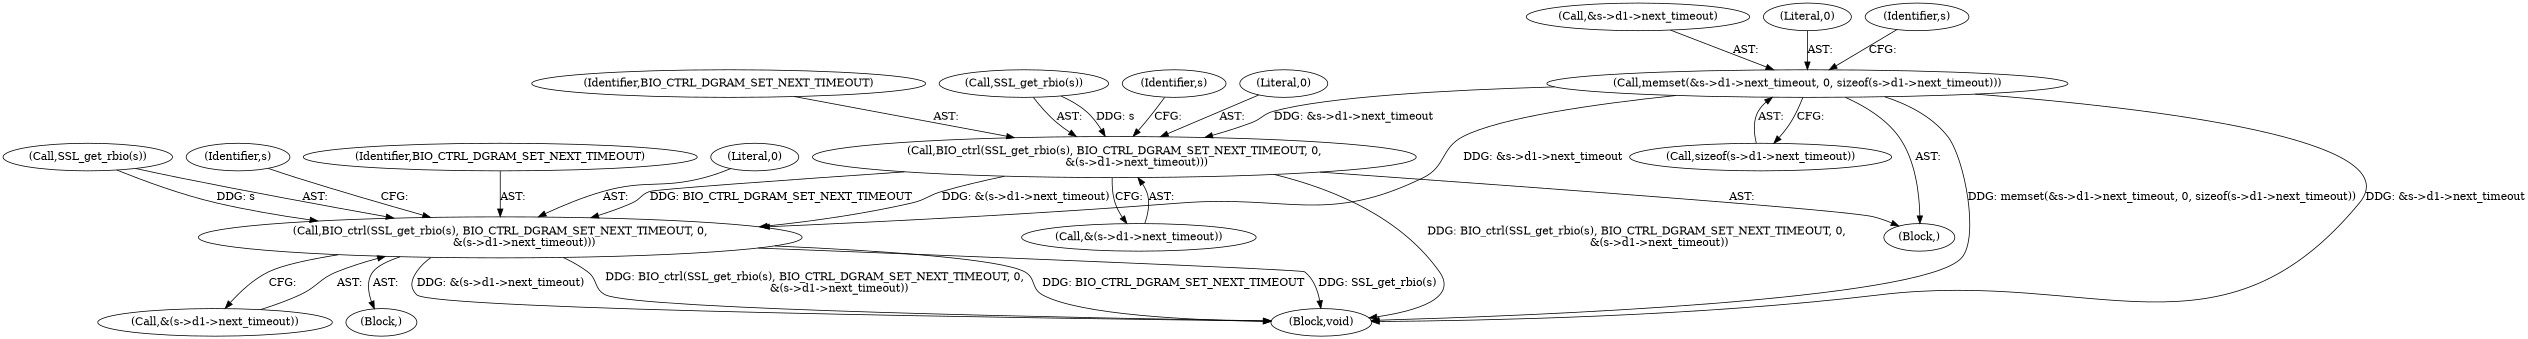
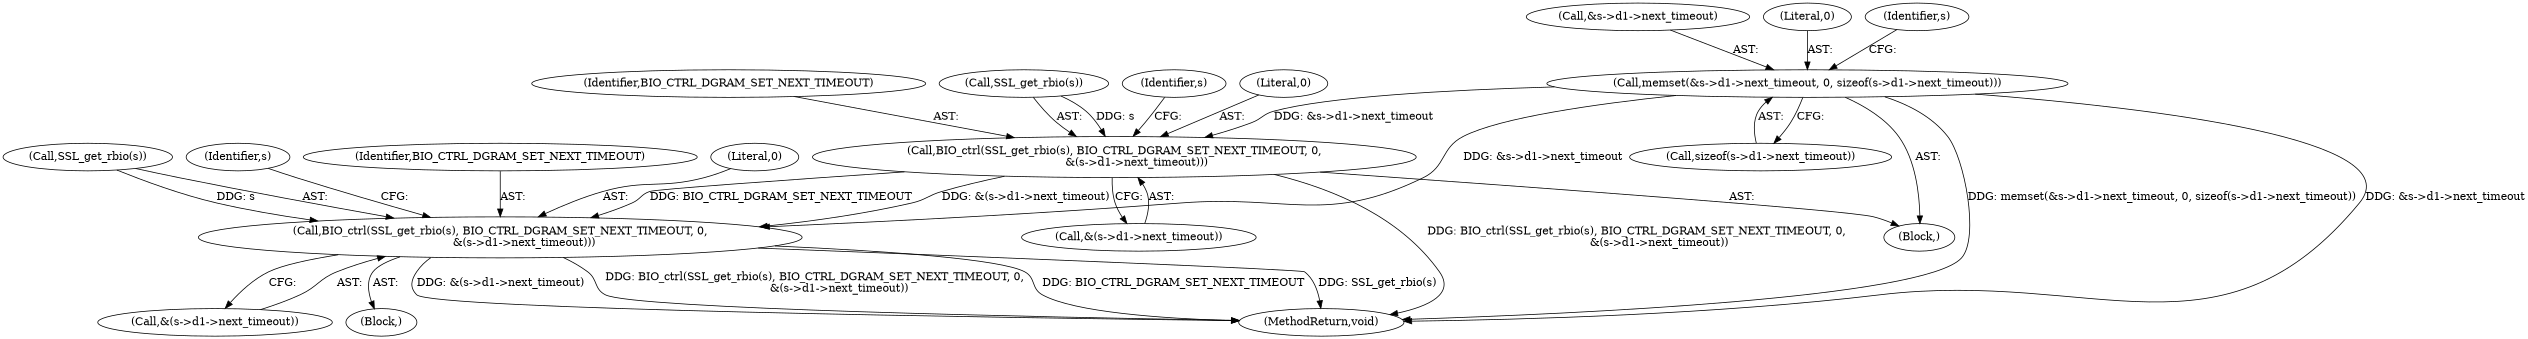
(1321, 322) -> (1321, 322)
